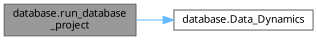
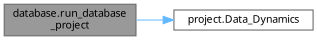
(244, 20) -> (244, 20)
